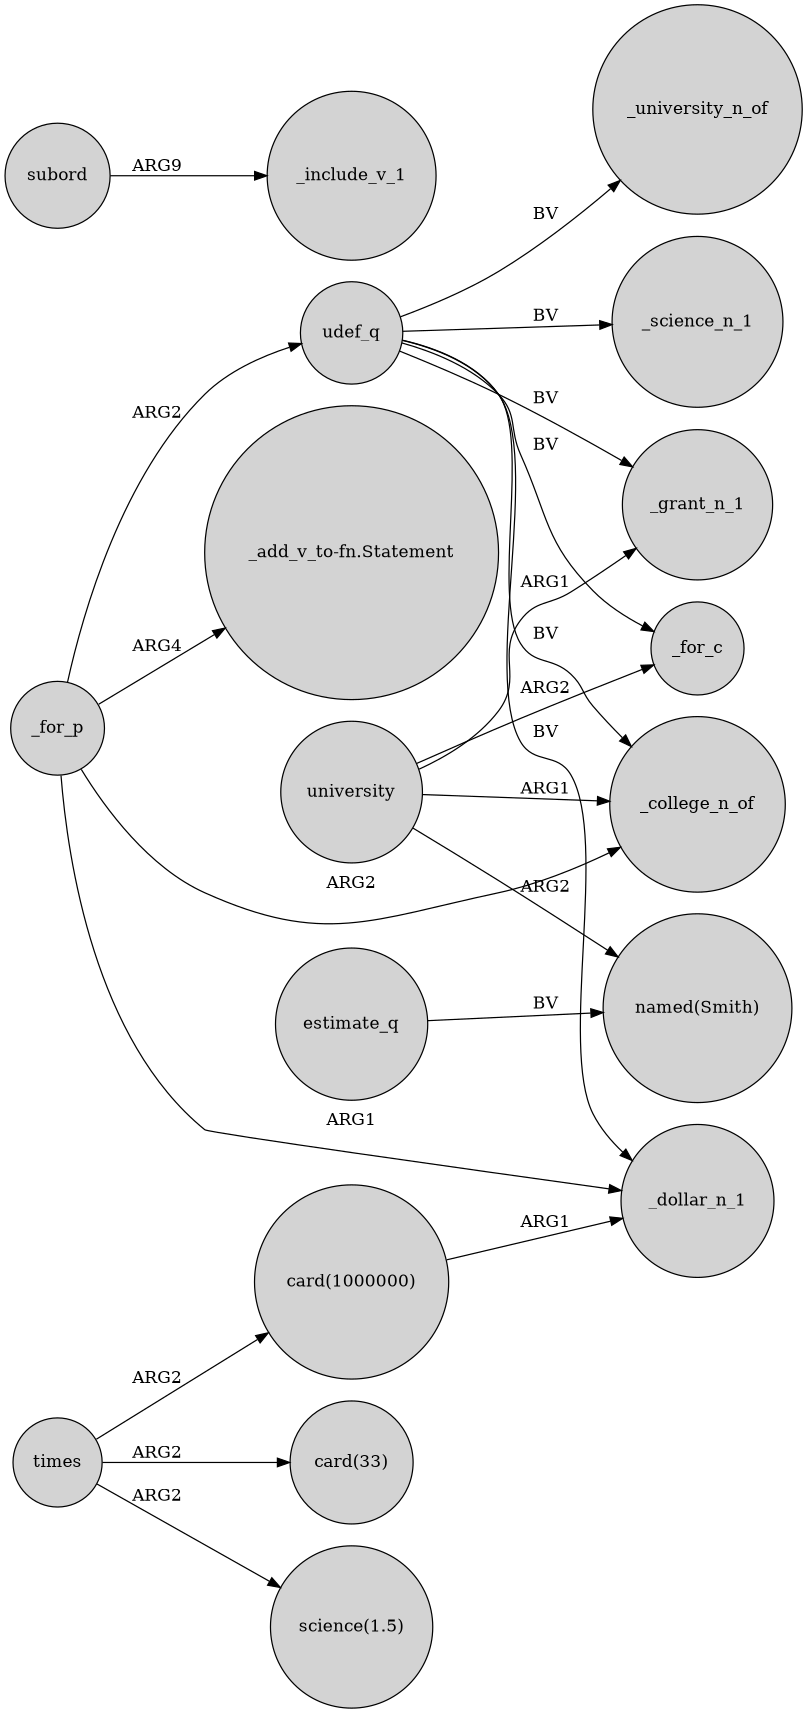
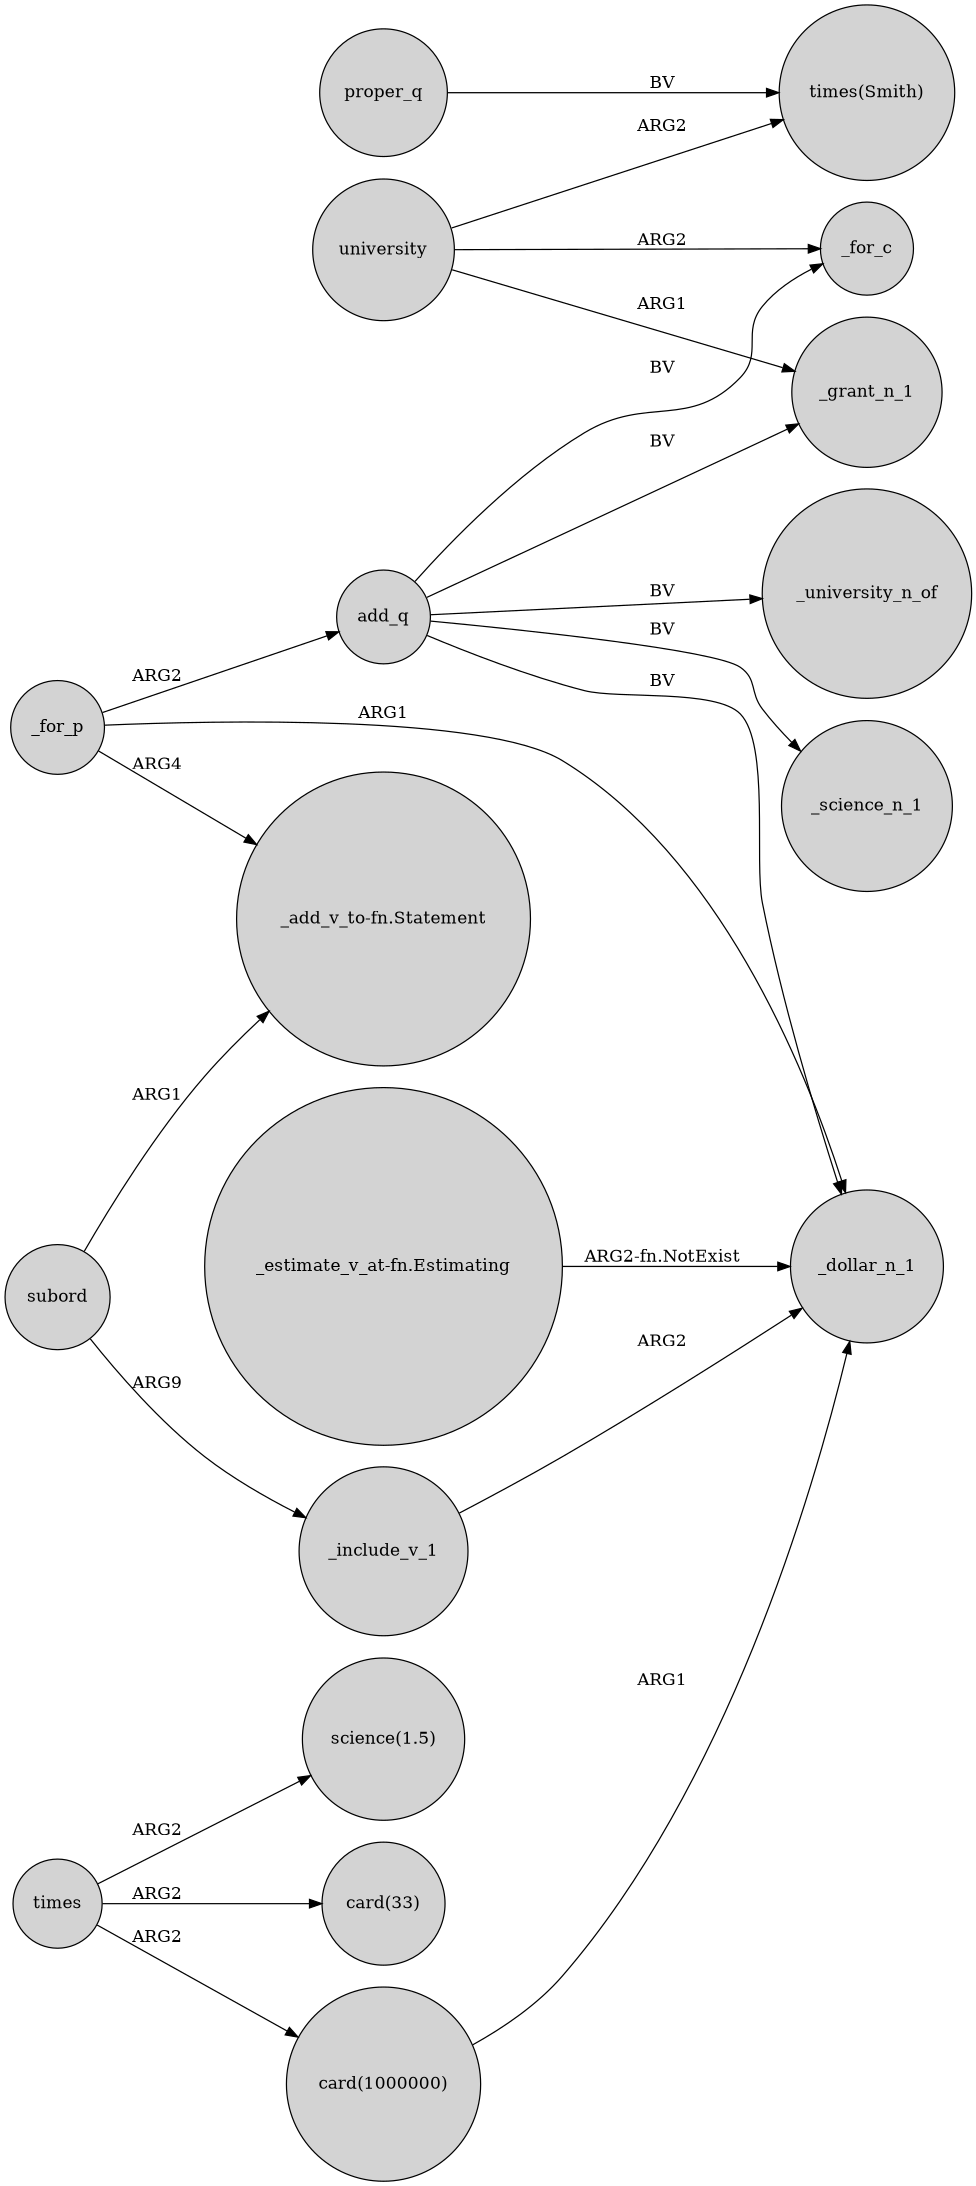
(352, 333) -> (384, 617)
(698, 804) -> none
(698, 1008) -> (867, 93)
(352, 1024) -> (384, 93)
none -> (163, 1129)
none -> (384, 1266)
none -> (628, 1418)
